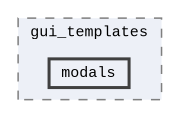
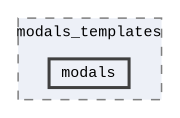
(90, 32) -> (90, 32)
